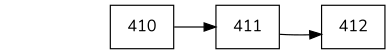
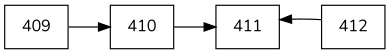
none -> (36, 27)
(295, 35) -> (307, 19)
